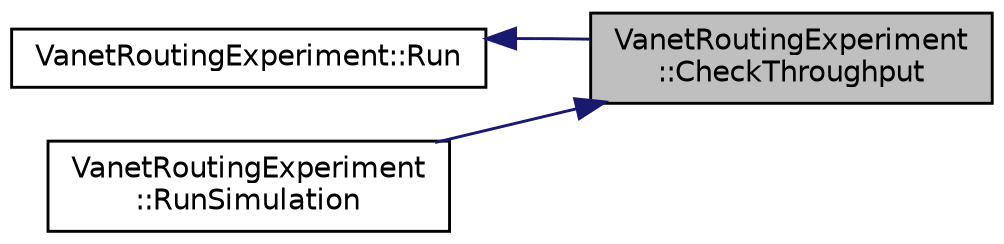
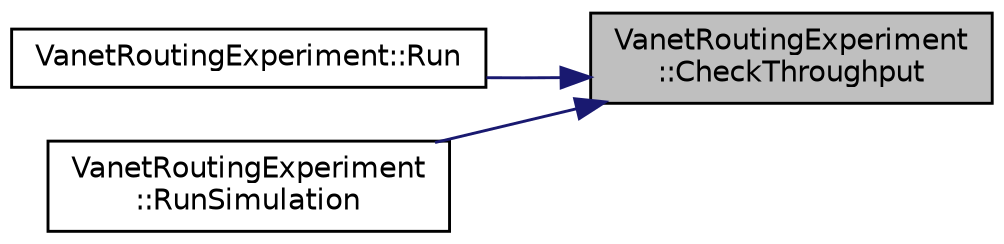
(553, 39) -> (524, 78)
